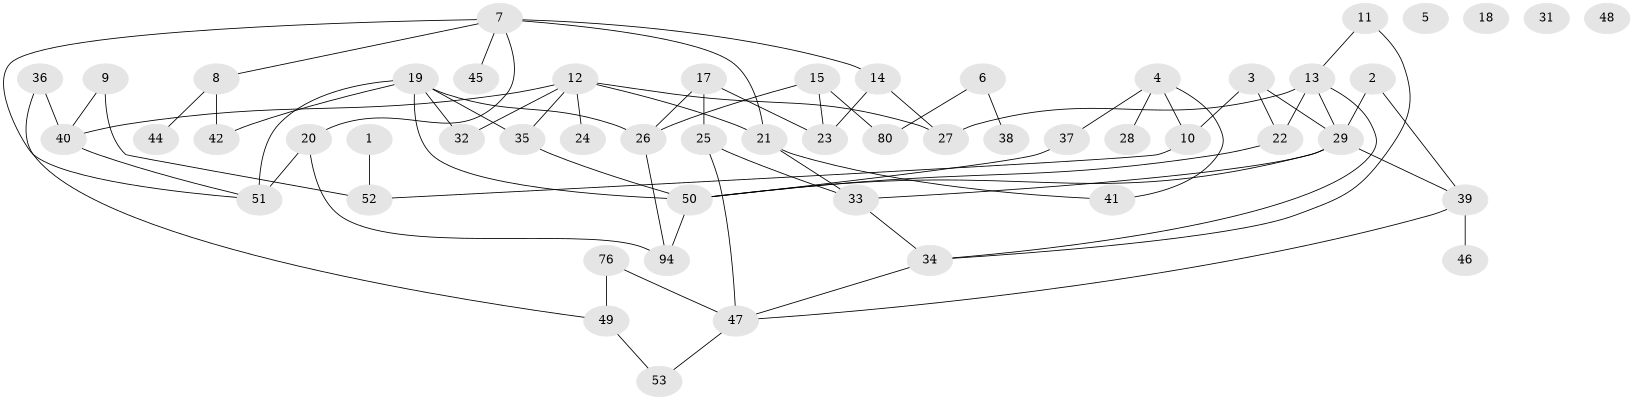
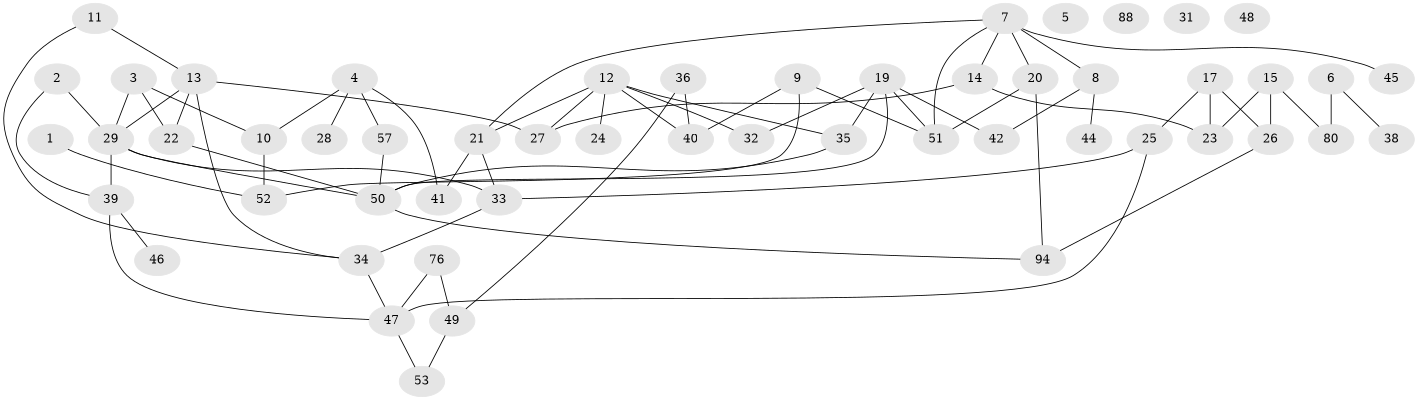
(1486, 18) -> (1126, 18)
(534, 110) -> none
(1067, 139) -> (385, 139)
(159, 174) -> (869, 110)
